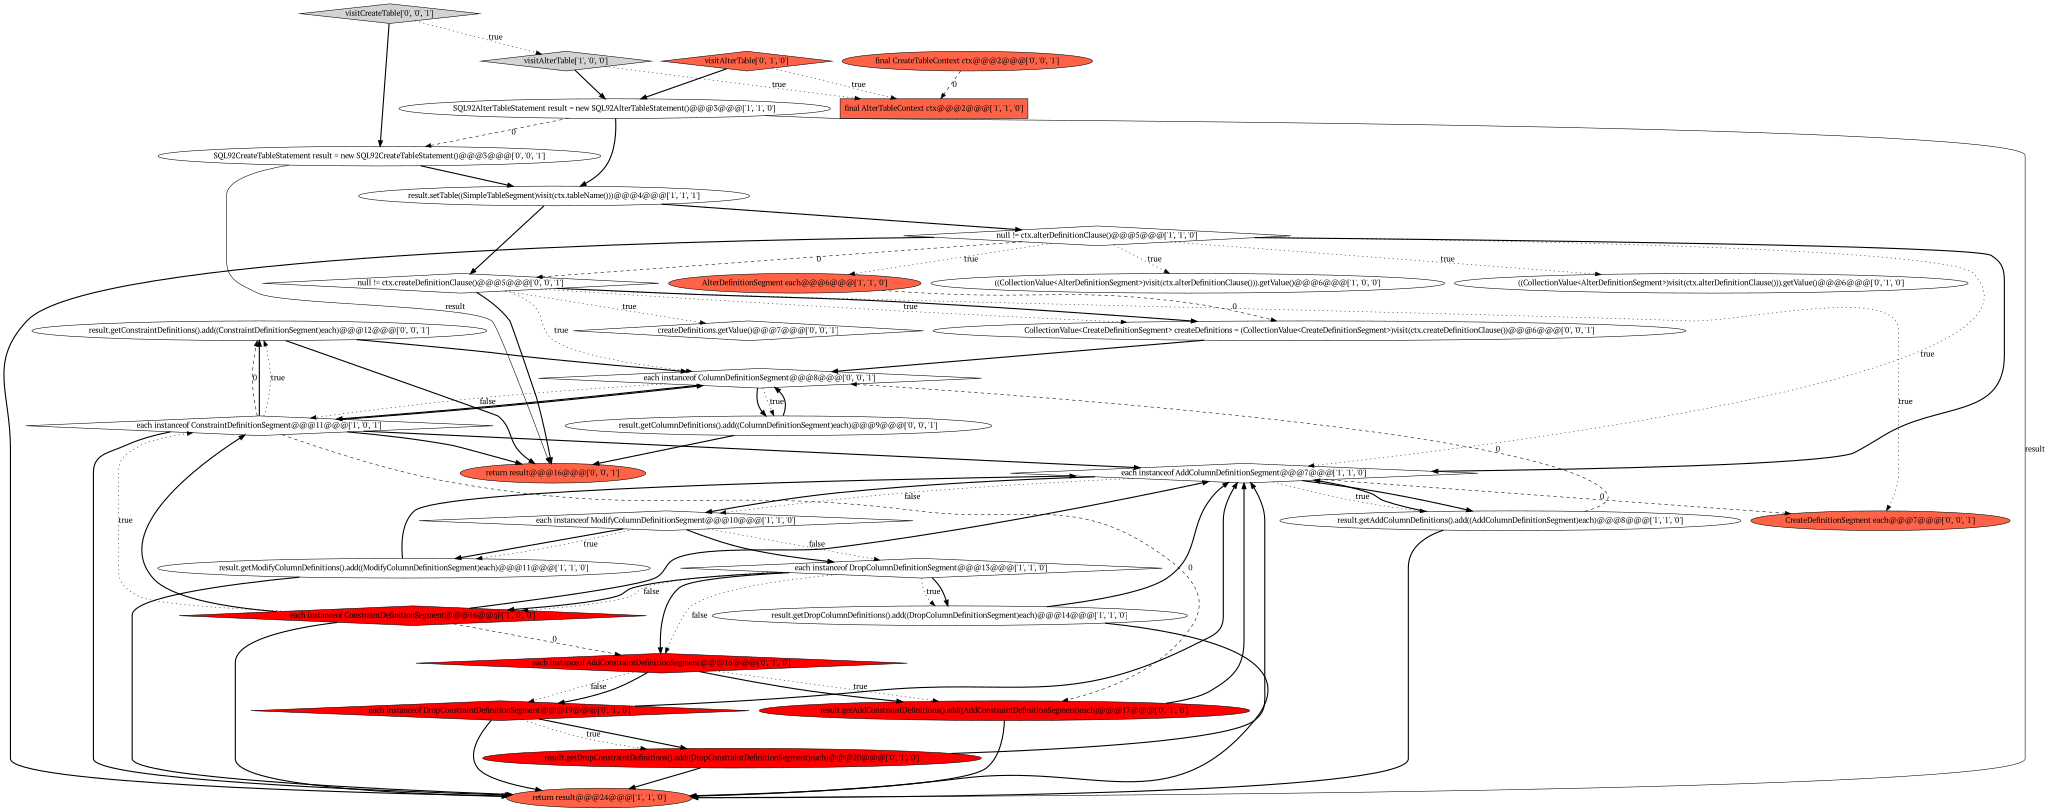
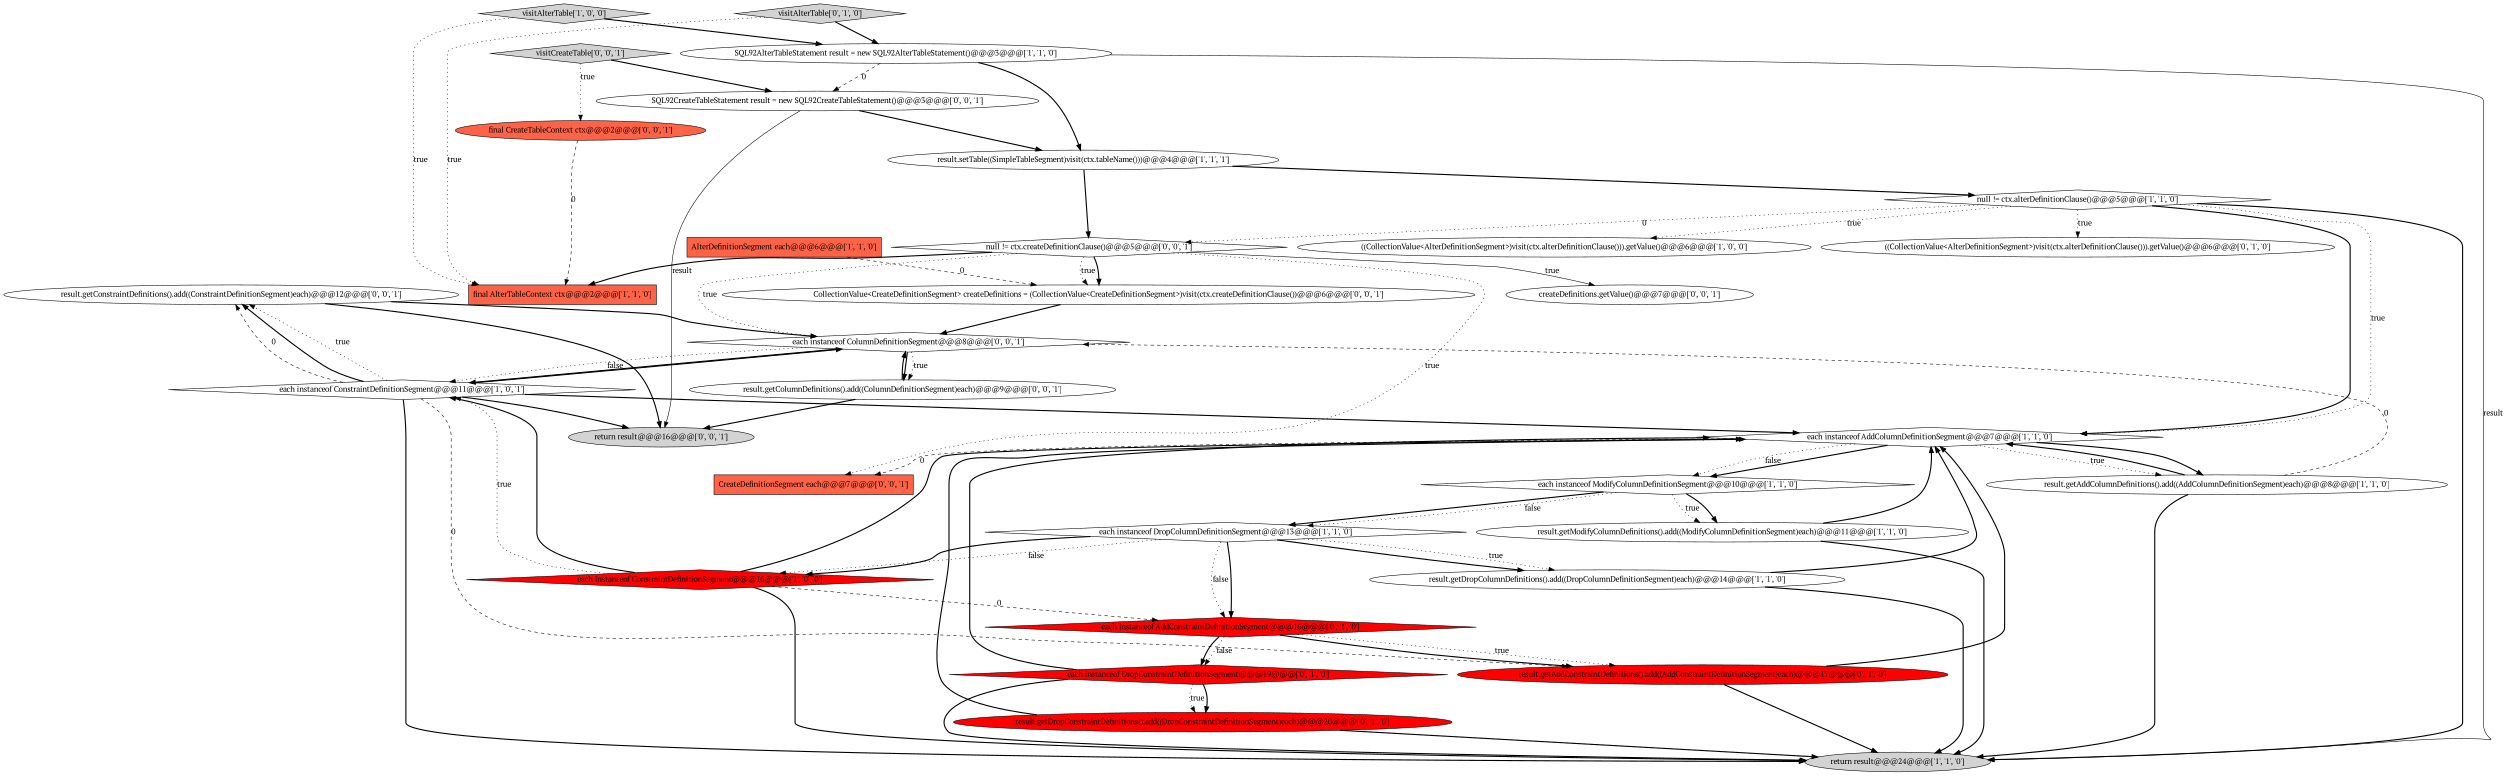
(476, 37) -> (581, 89)
(747, 61) -> (820, 14)
(953, 258) -> none
(782, 259) -> (1587, 223)
(795, 283) -> (784, 247)
(603, 307) -> (1389, 262)
(748, 331) -> (1630, 295)
(526, 367) -> (792, 258)
(553, 473) -> (661, 437)
(1880, 521) -> (814, 485)
(599, 798) -> (1898, 762)
